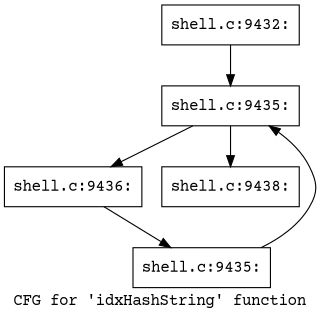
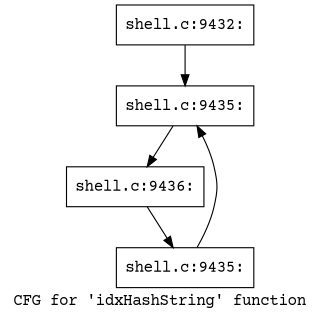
(231, 187) -> none
